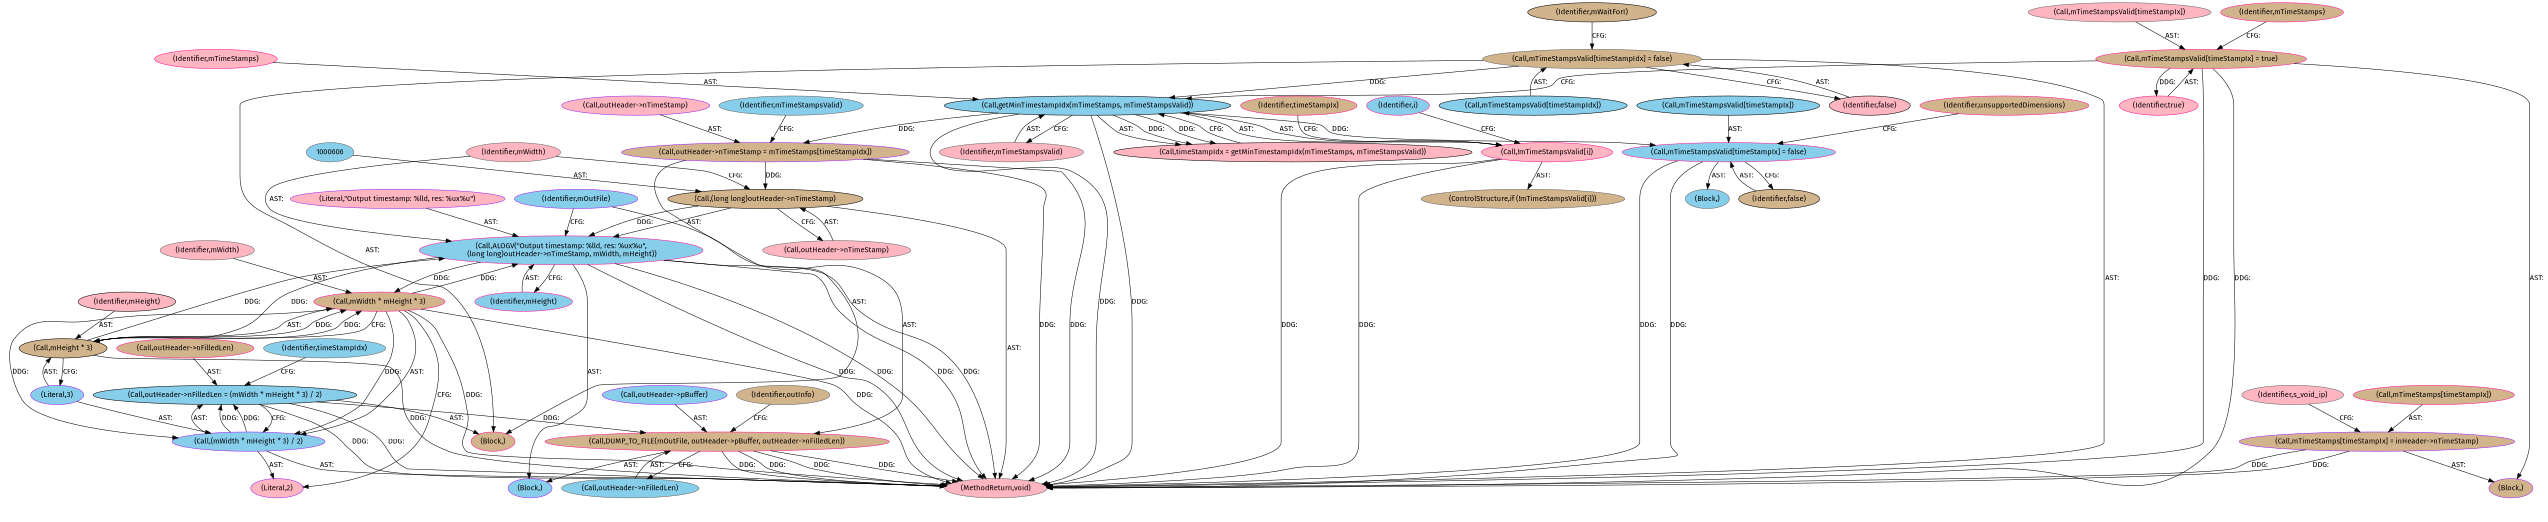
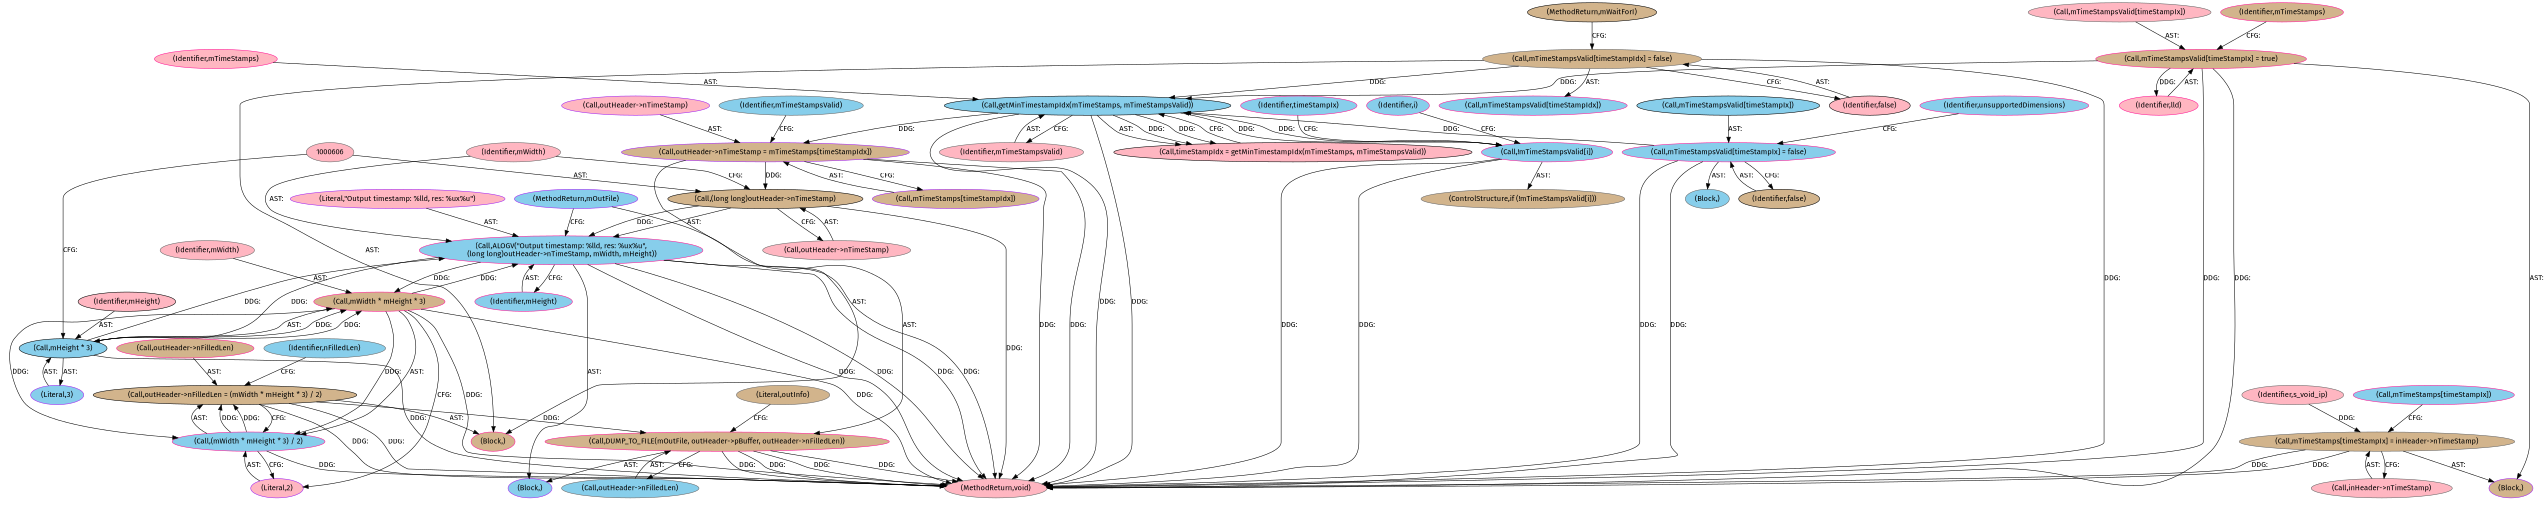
(1592, 12) -> (1592, 12)
(1532, 81) -> (1583, 84)
(1569, 82) -> (1569, 82)
(1299, 106) -> (1299, 106)
(1533, 106) -> (1533, 106)
(2004, 106) -> (2004, 106)
(2159, 106) -> (2159, 106)
(1247, 129) -> (1247, 129)
(1288, 129) -> (1288, 129)
(1380, 138) -> (1422, 131)
(330, 152) -> (330, 152)
(1547, 152) -> (1547, 152)
(576, 199) -> (576, 199)
none -> (956, 199)
(2113, 278) -> (2113, 278)
(243, 338) -> (115, 177)
(63, 348) -> (63, 348)
(325, 348) -> (325, 348)
(1015, 348) -> (1015, 348)
(71, 372) -> (71, 372)
(225, 395) -> (225, 395)
(665, 395) -> none
(783, 395) -> (783, 395)
(2434, 395) -> (2434, 395)
(141, 418) -> (248, 471)
(2348, 418) -> (2348, 418)
(2417, 418) -> (2417, 418)
(249, 442) -> (249, 442)
(2377, 442) -> (2377, 442)
(277, 465) -> (277, 465)
(328, 465) -> (328, 465)
none -> (2382, 488)
